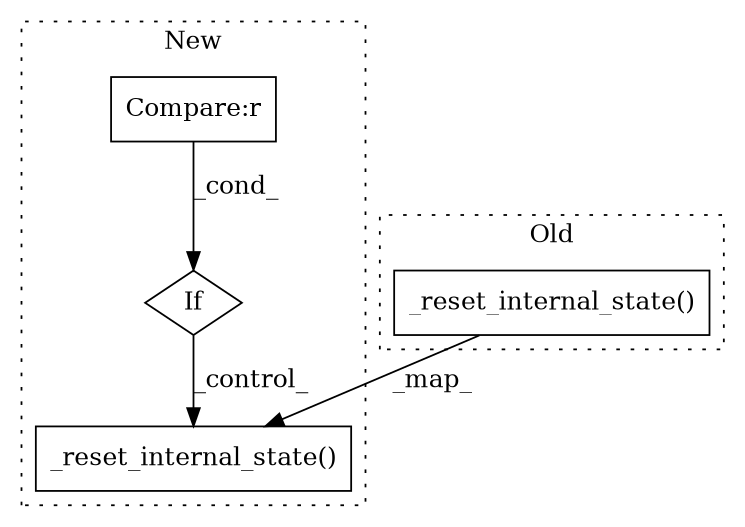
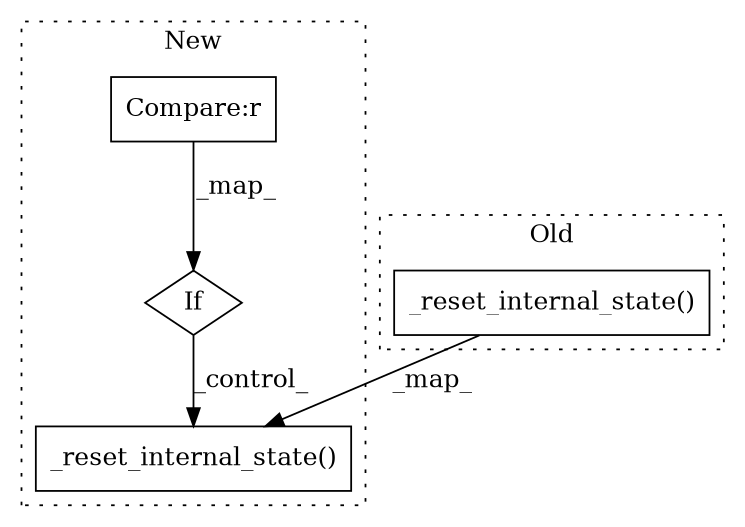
(236, 187) -> (236, 187)
